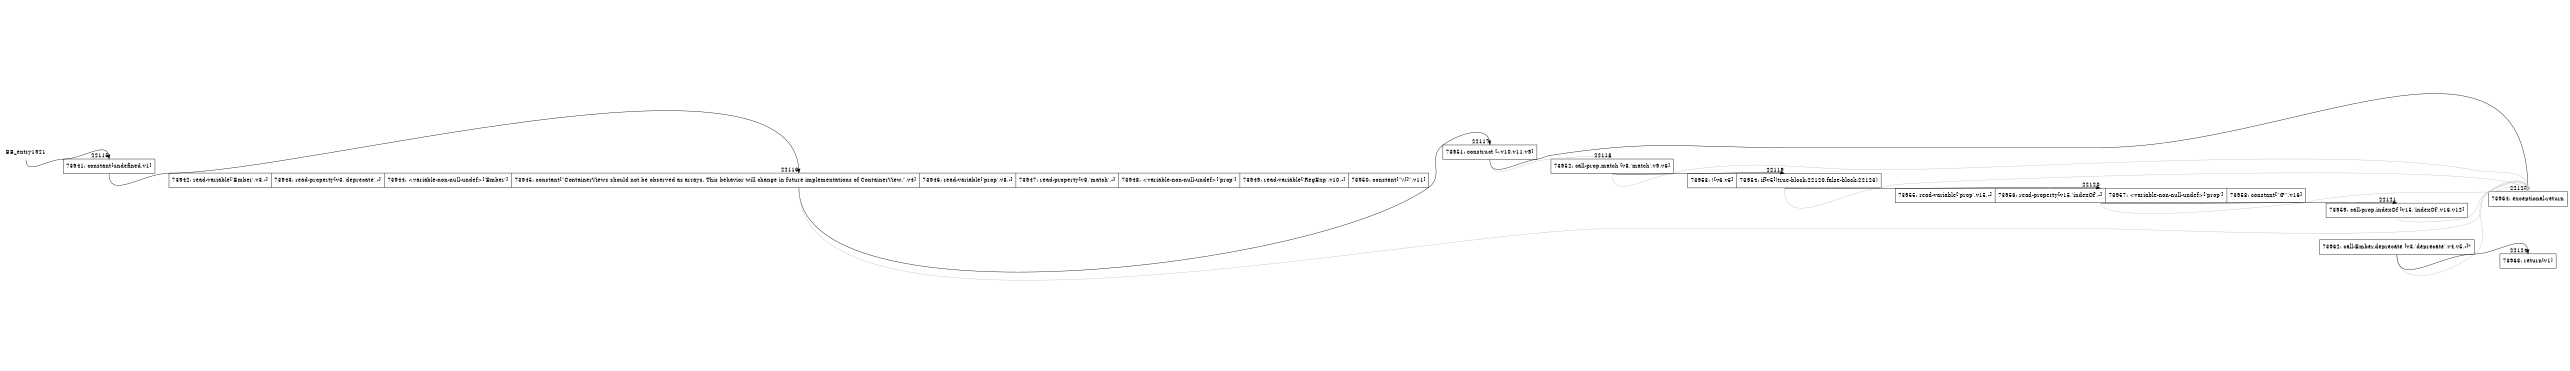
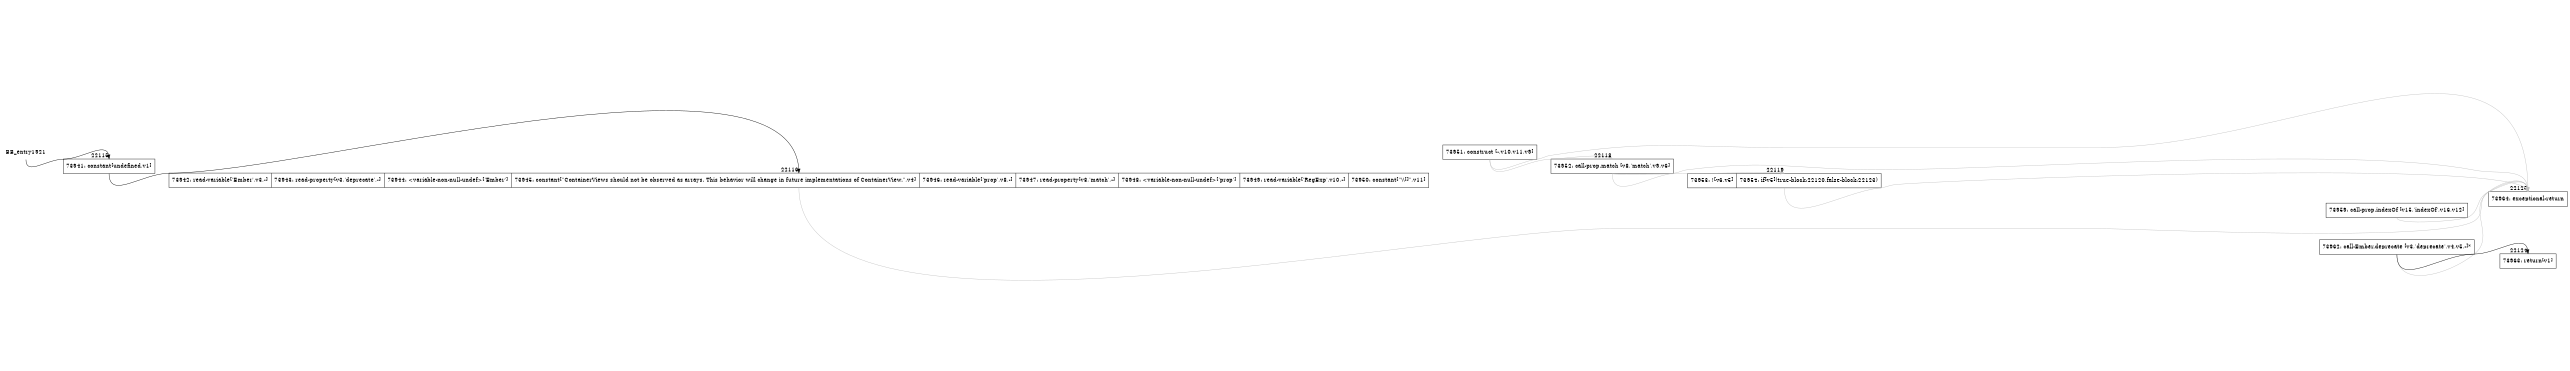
(2036, 148) -> (2036, 148)
(1696, 173) -> (1696, 173)
(2100, 196) -> none
(1153, 263) -> none
